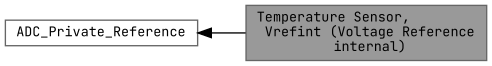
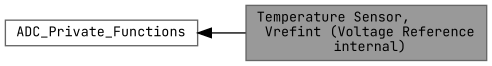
(102, 33) -> (102, 33)
